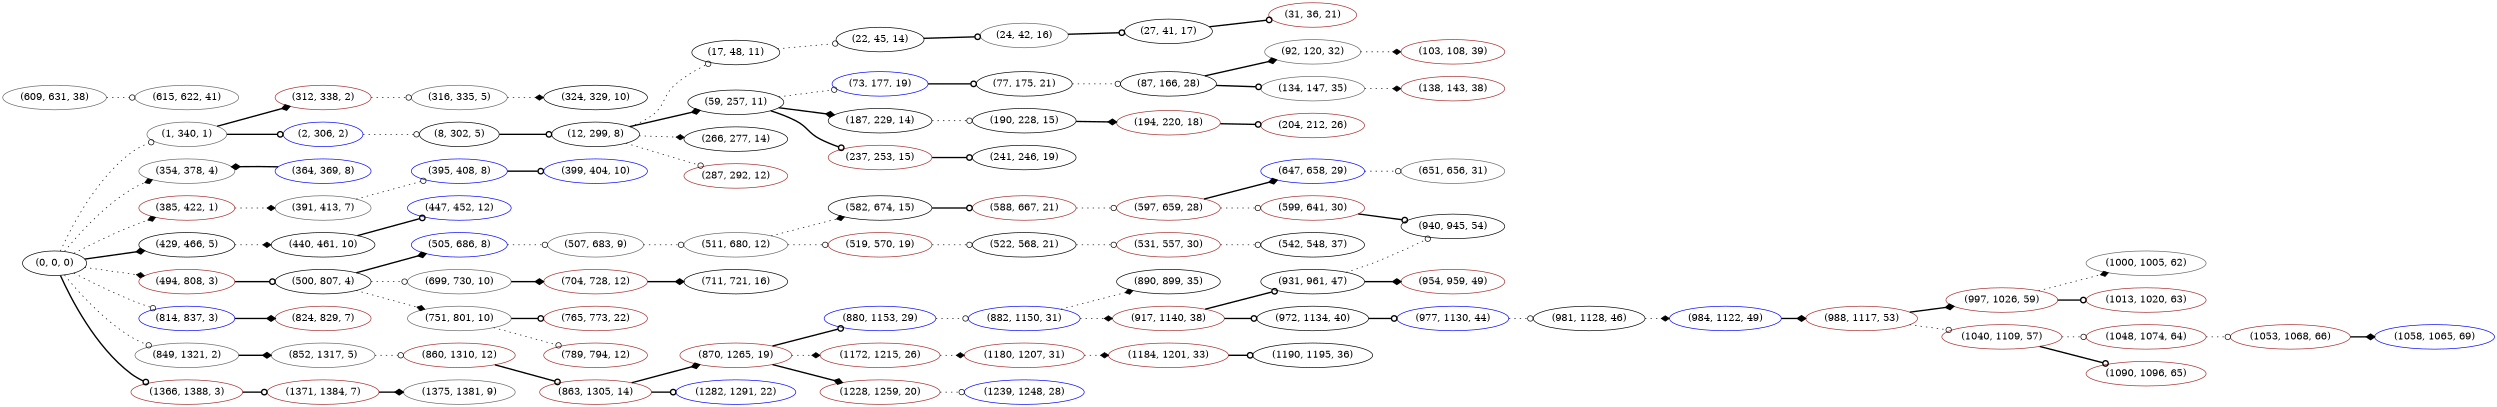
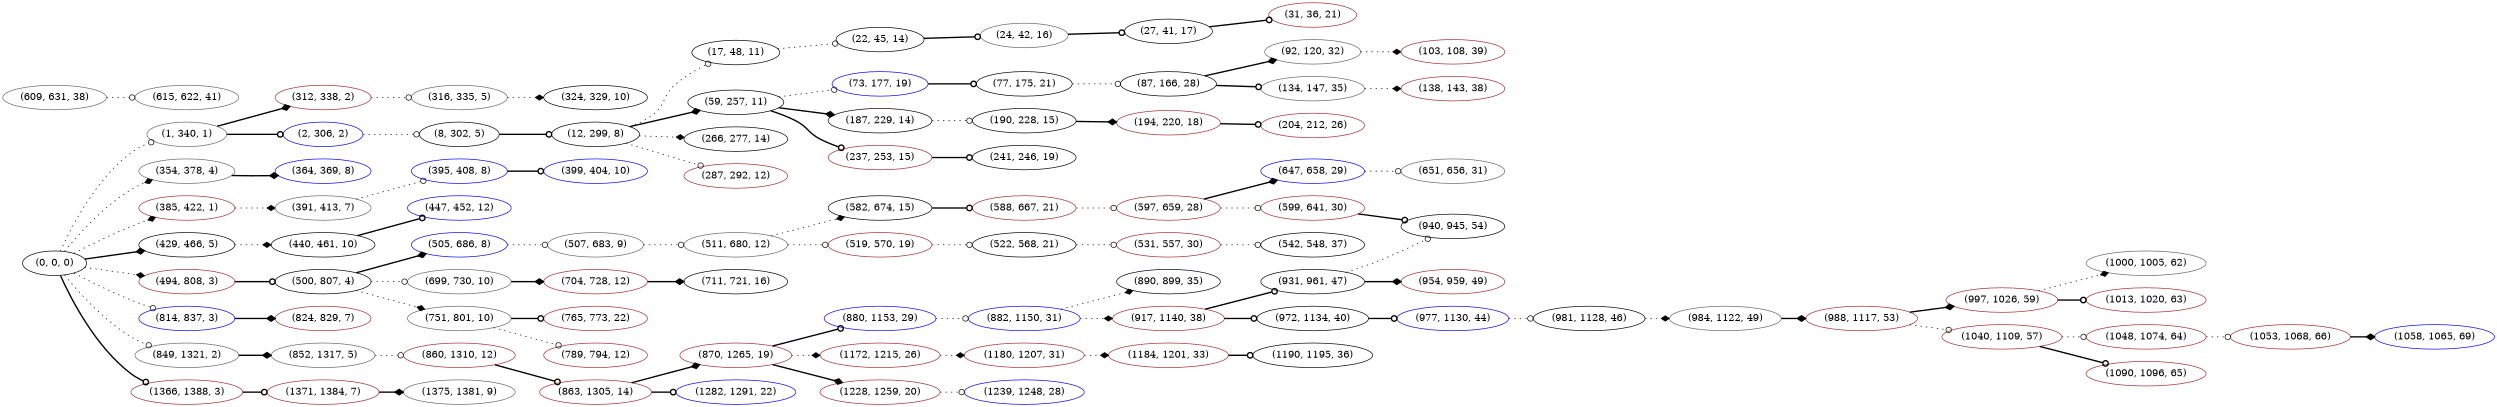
(259, 167) -> (251, 176)
(1725, 318) -> (1725, 318)
